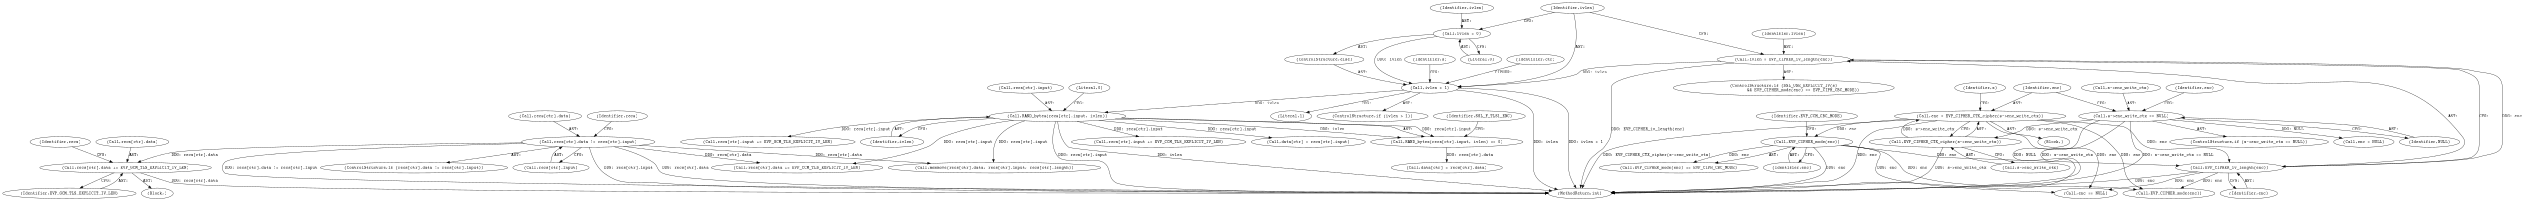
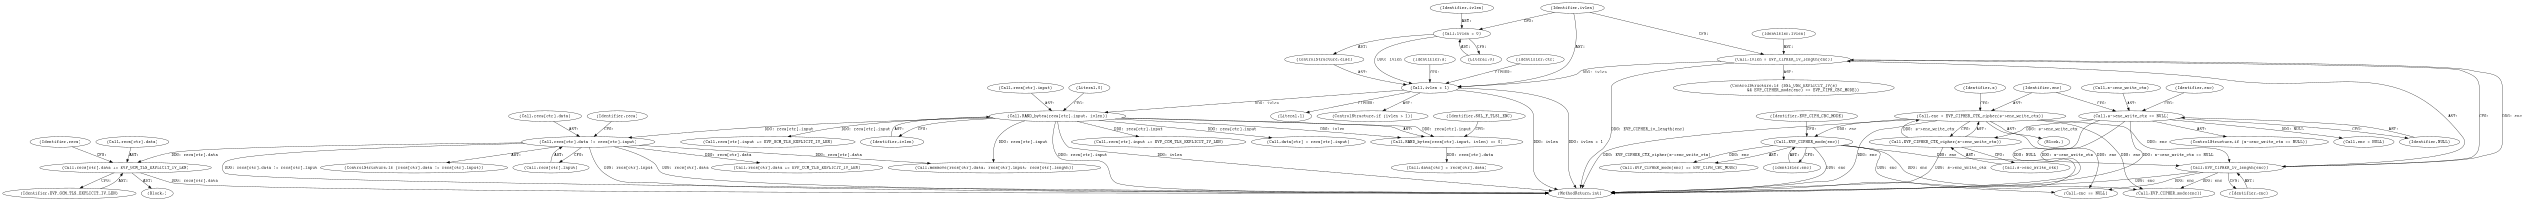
(1368, 103) -> (1368, 103)
(1807, 116) -> (1807, 116)
(935, 142) -> (812, 124)
